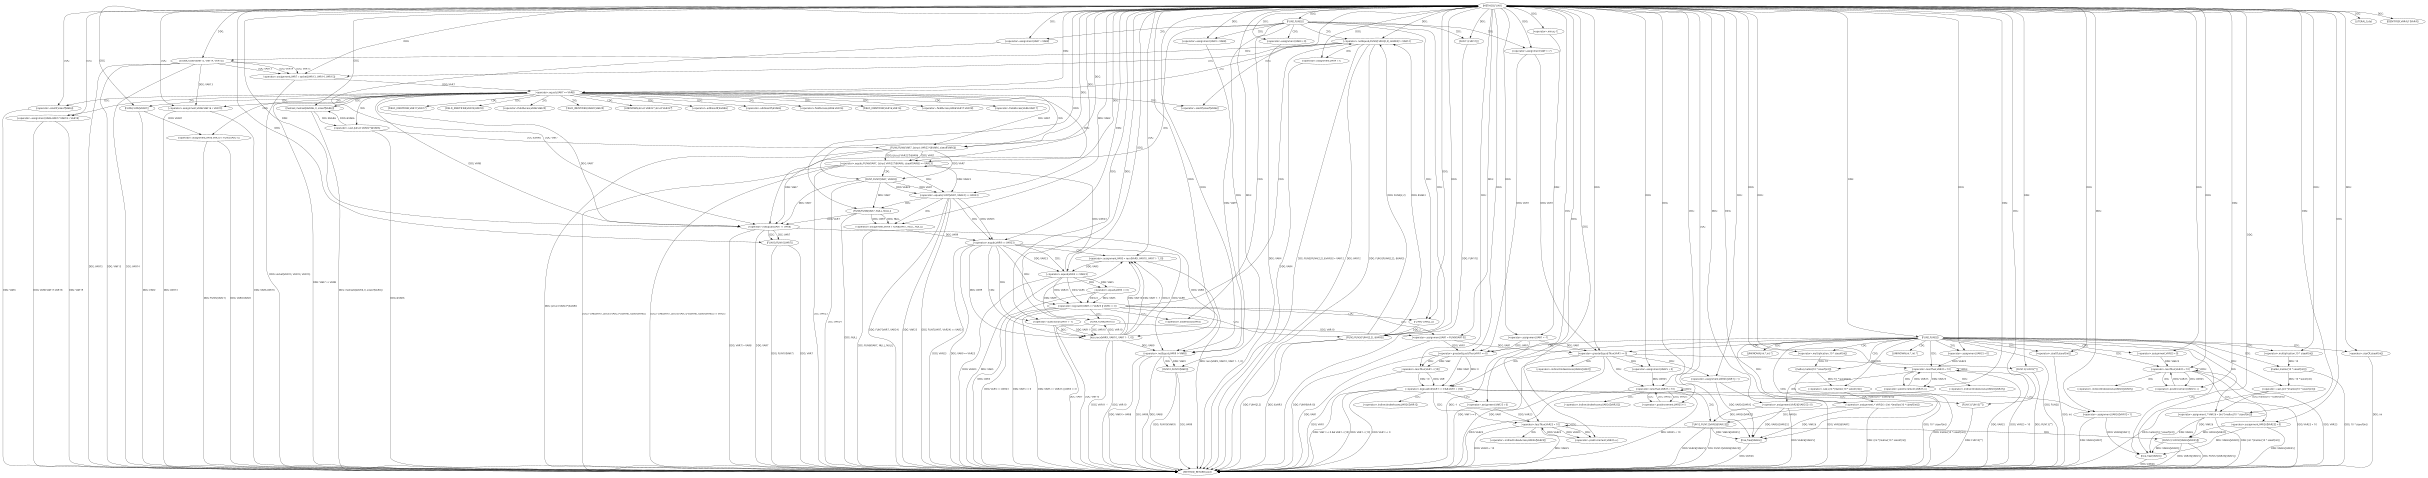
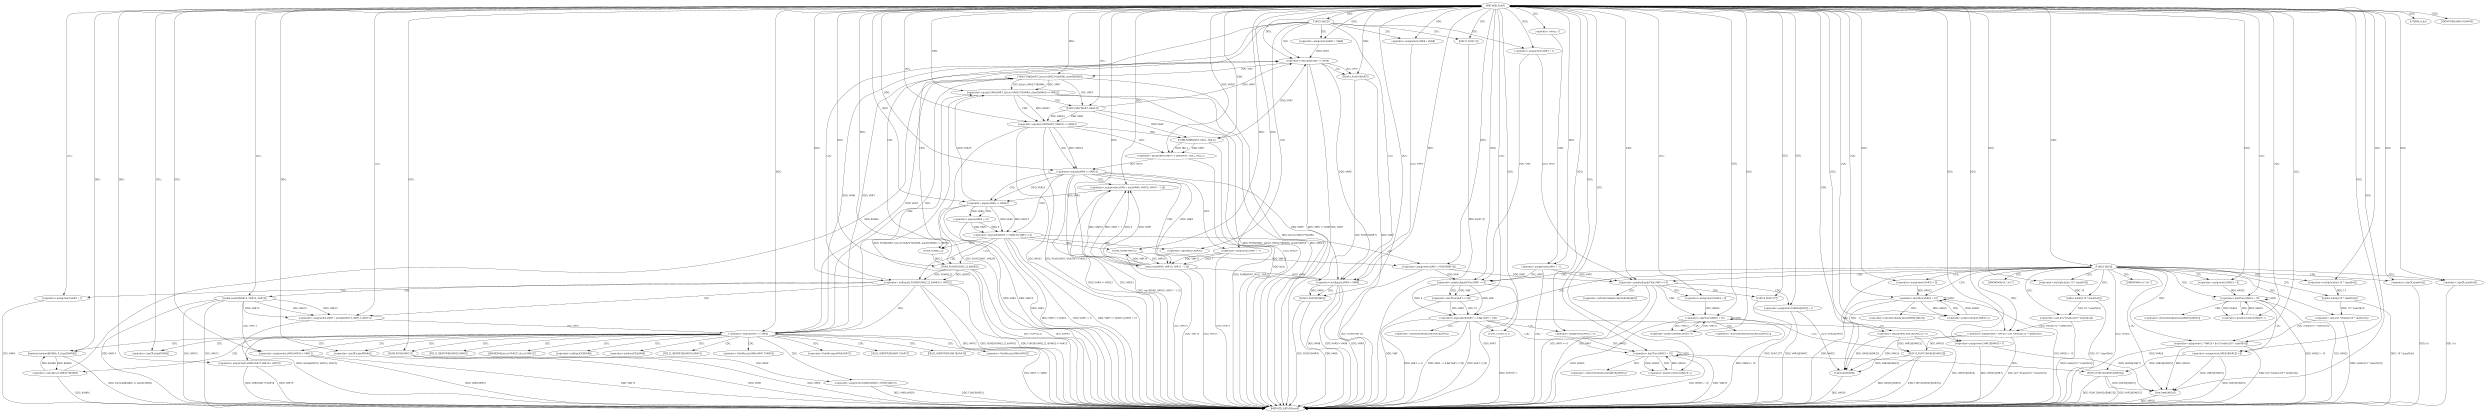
(1287, 41) -> none
(822, 108) -> none
(830, 158) -> (1190, 72)
